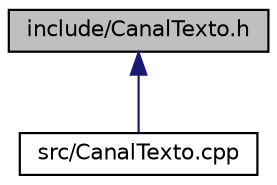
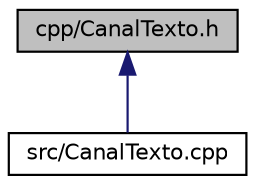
(139, 31) -> (128, 31)
